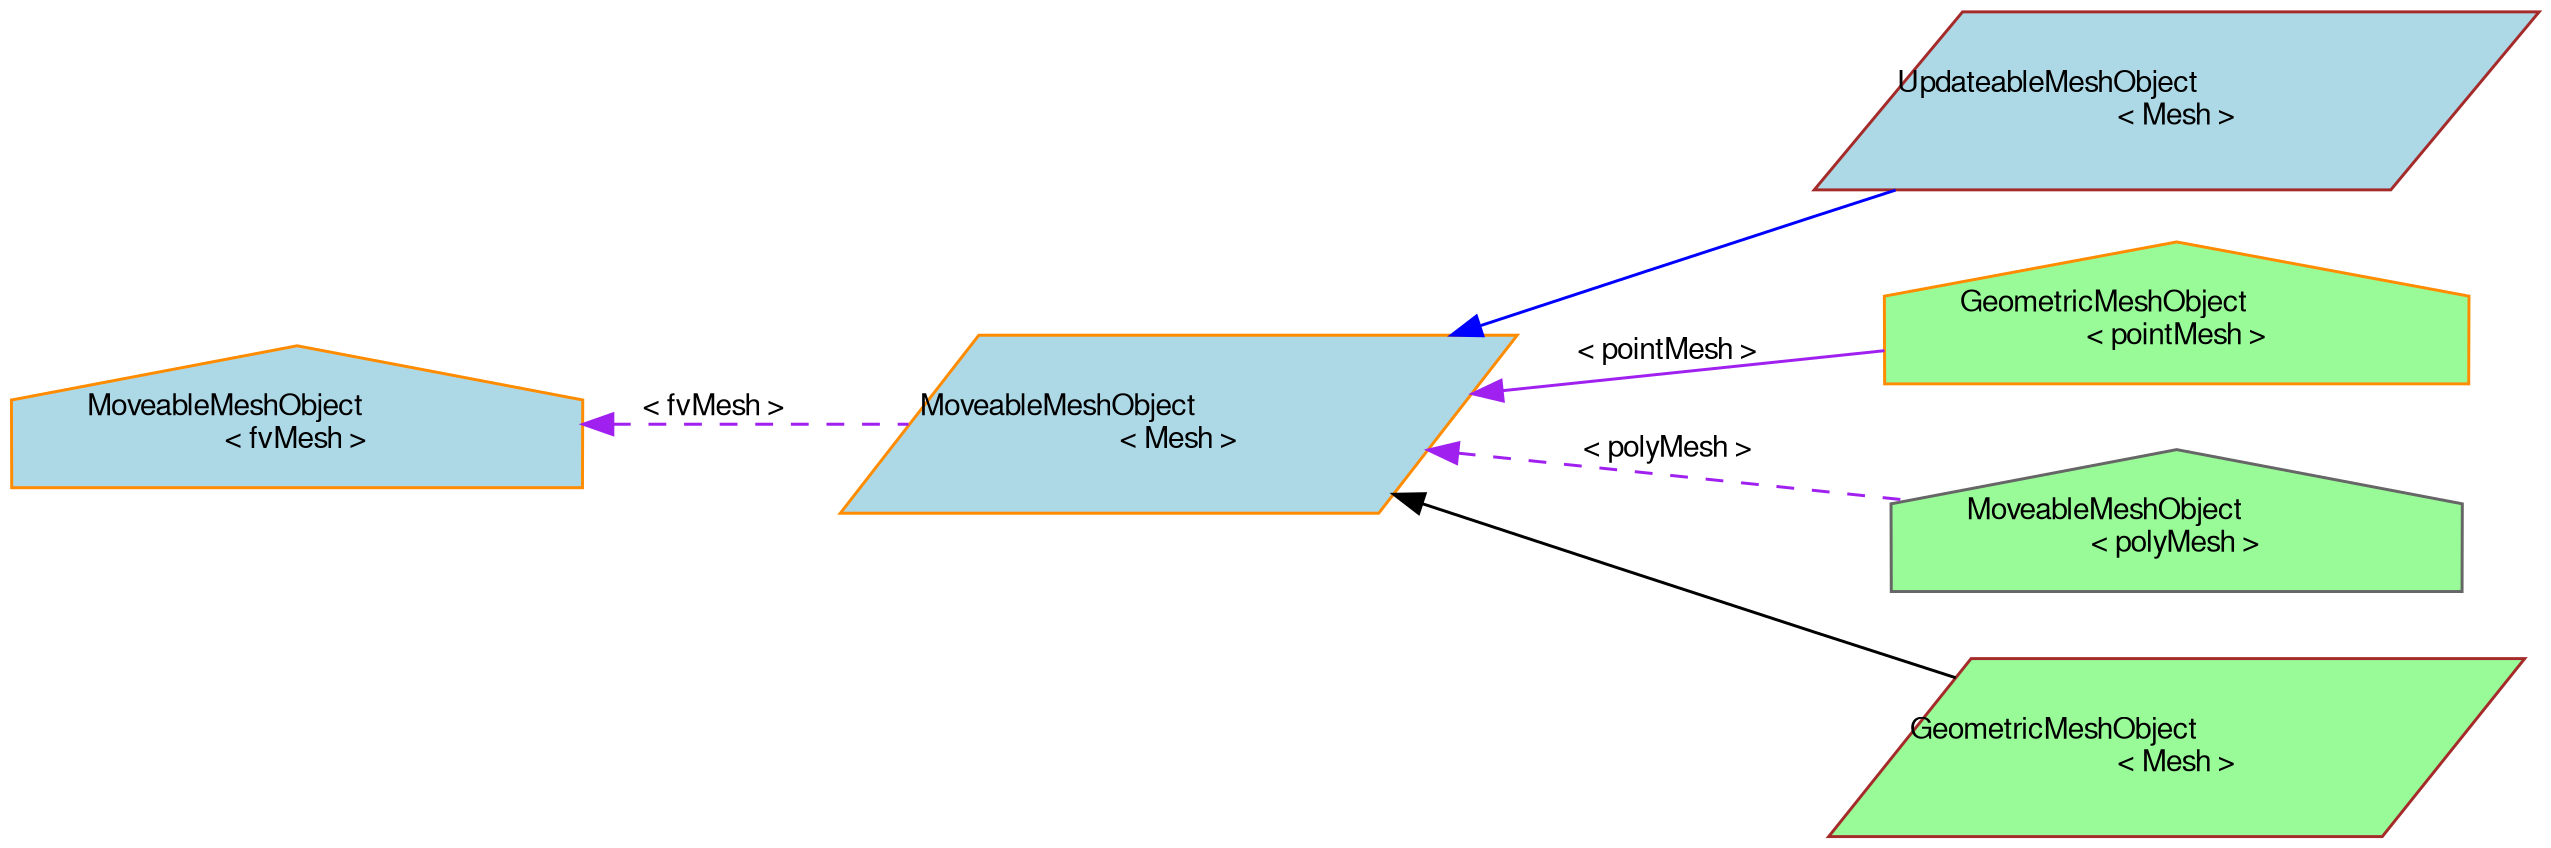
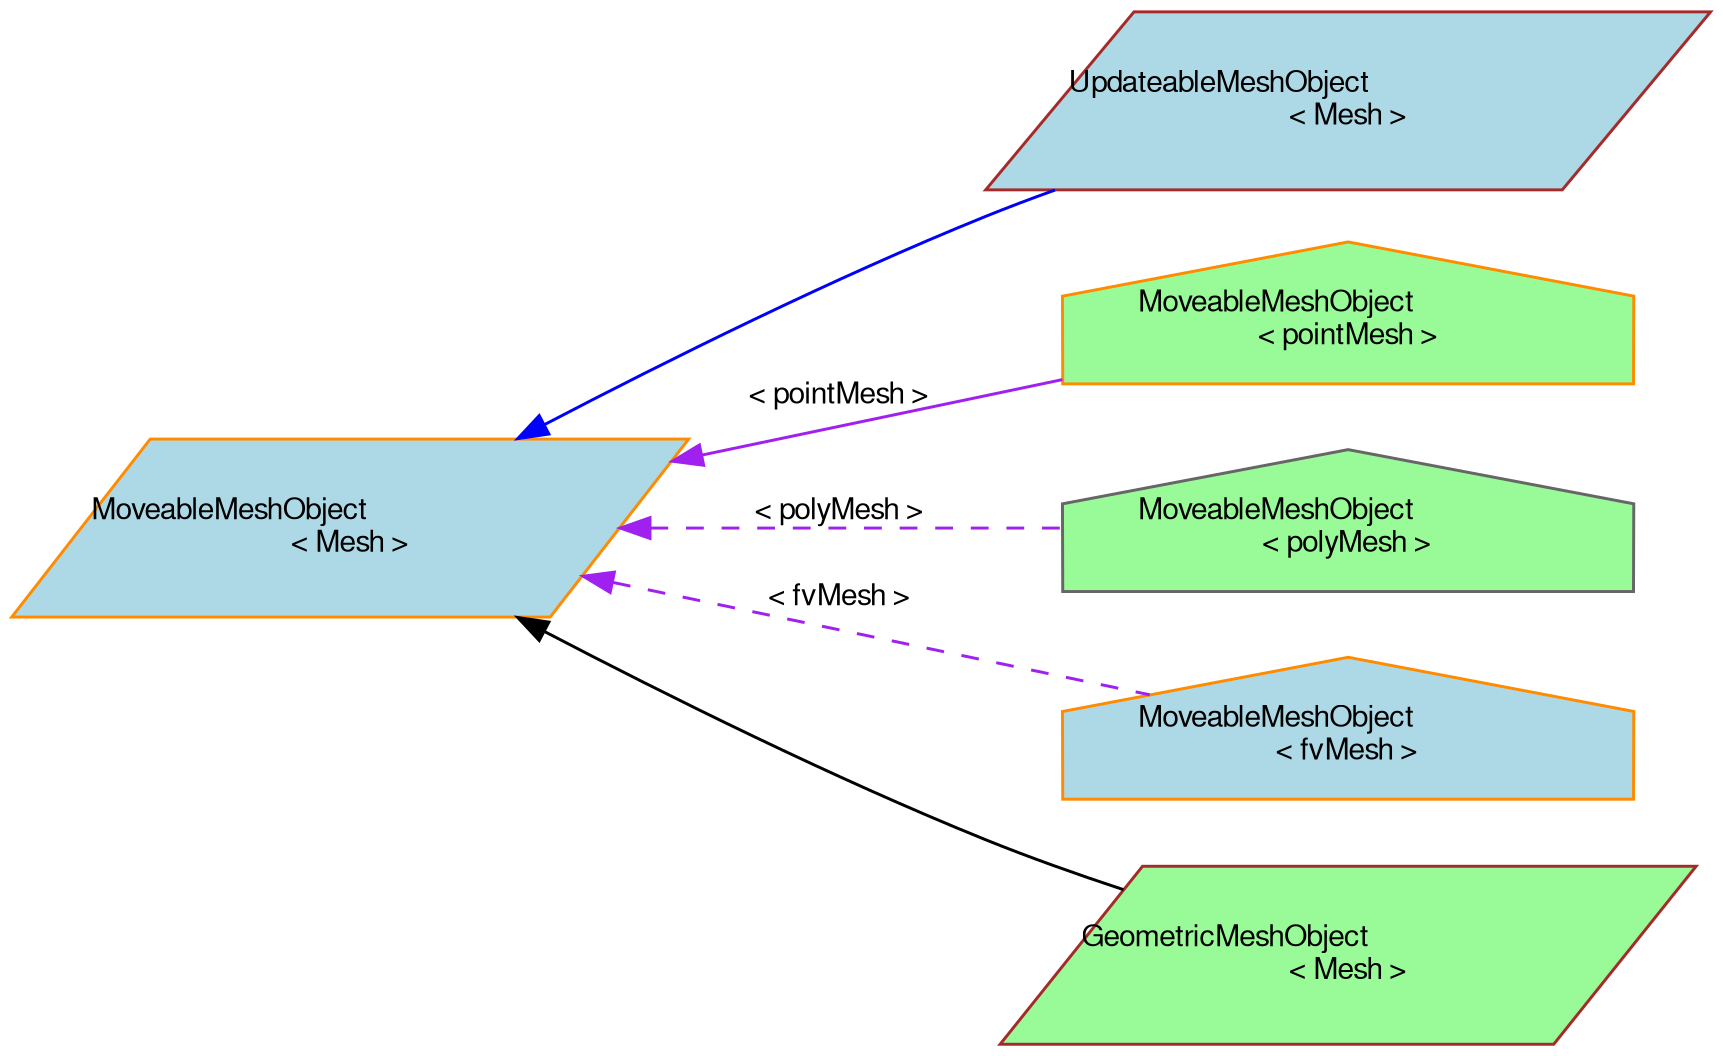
(2177, 320) -> (1348, 320)
(761, 424) -> (881, 639)
